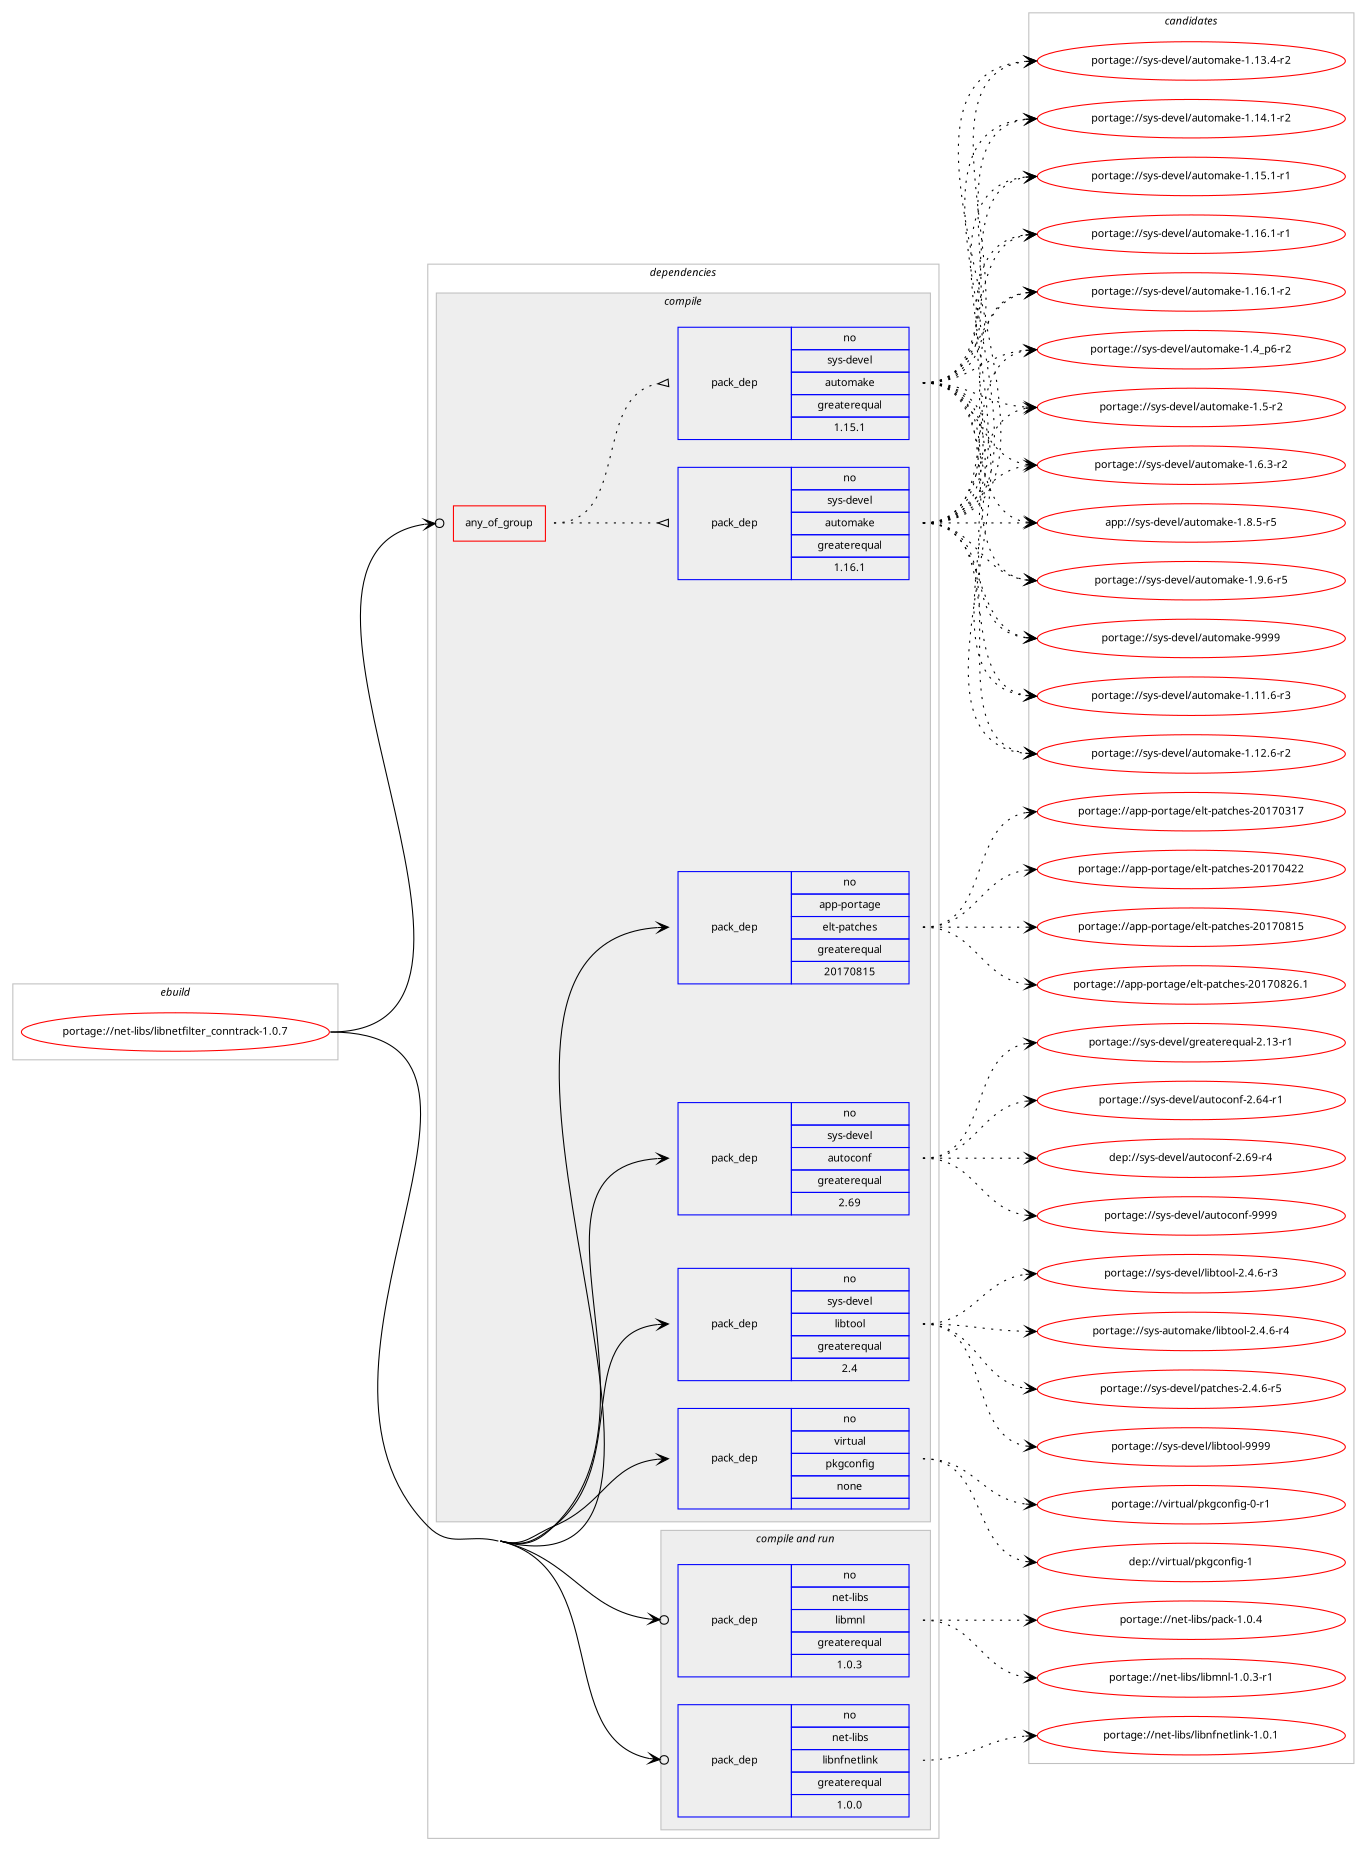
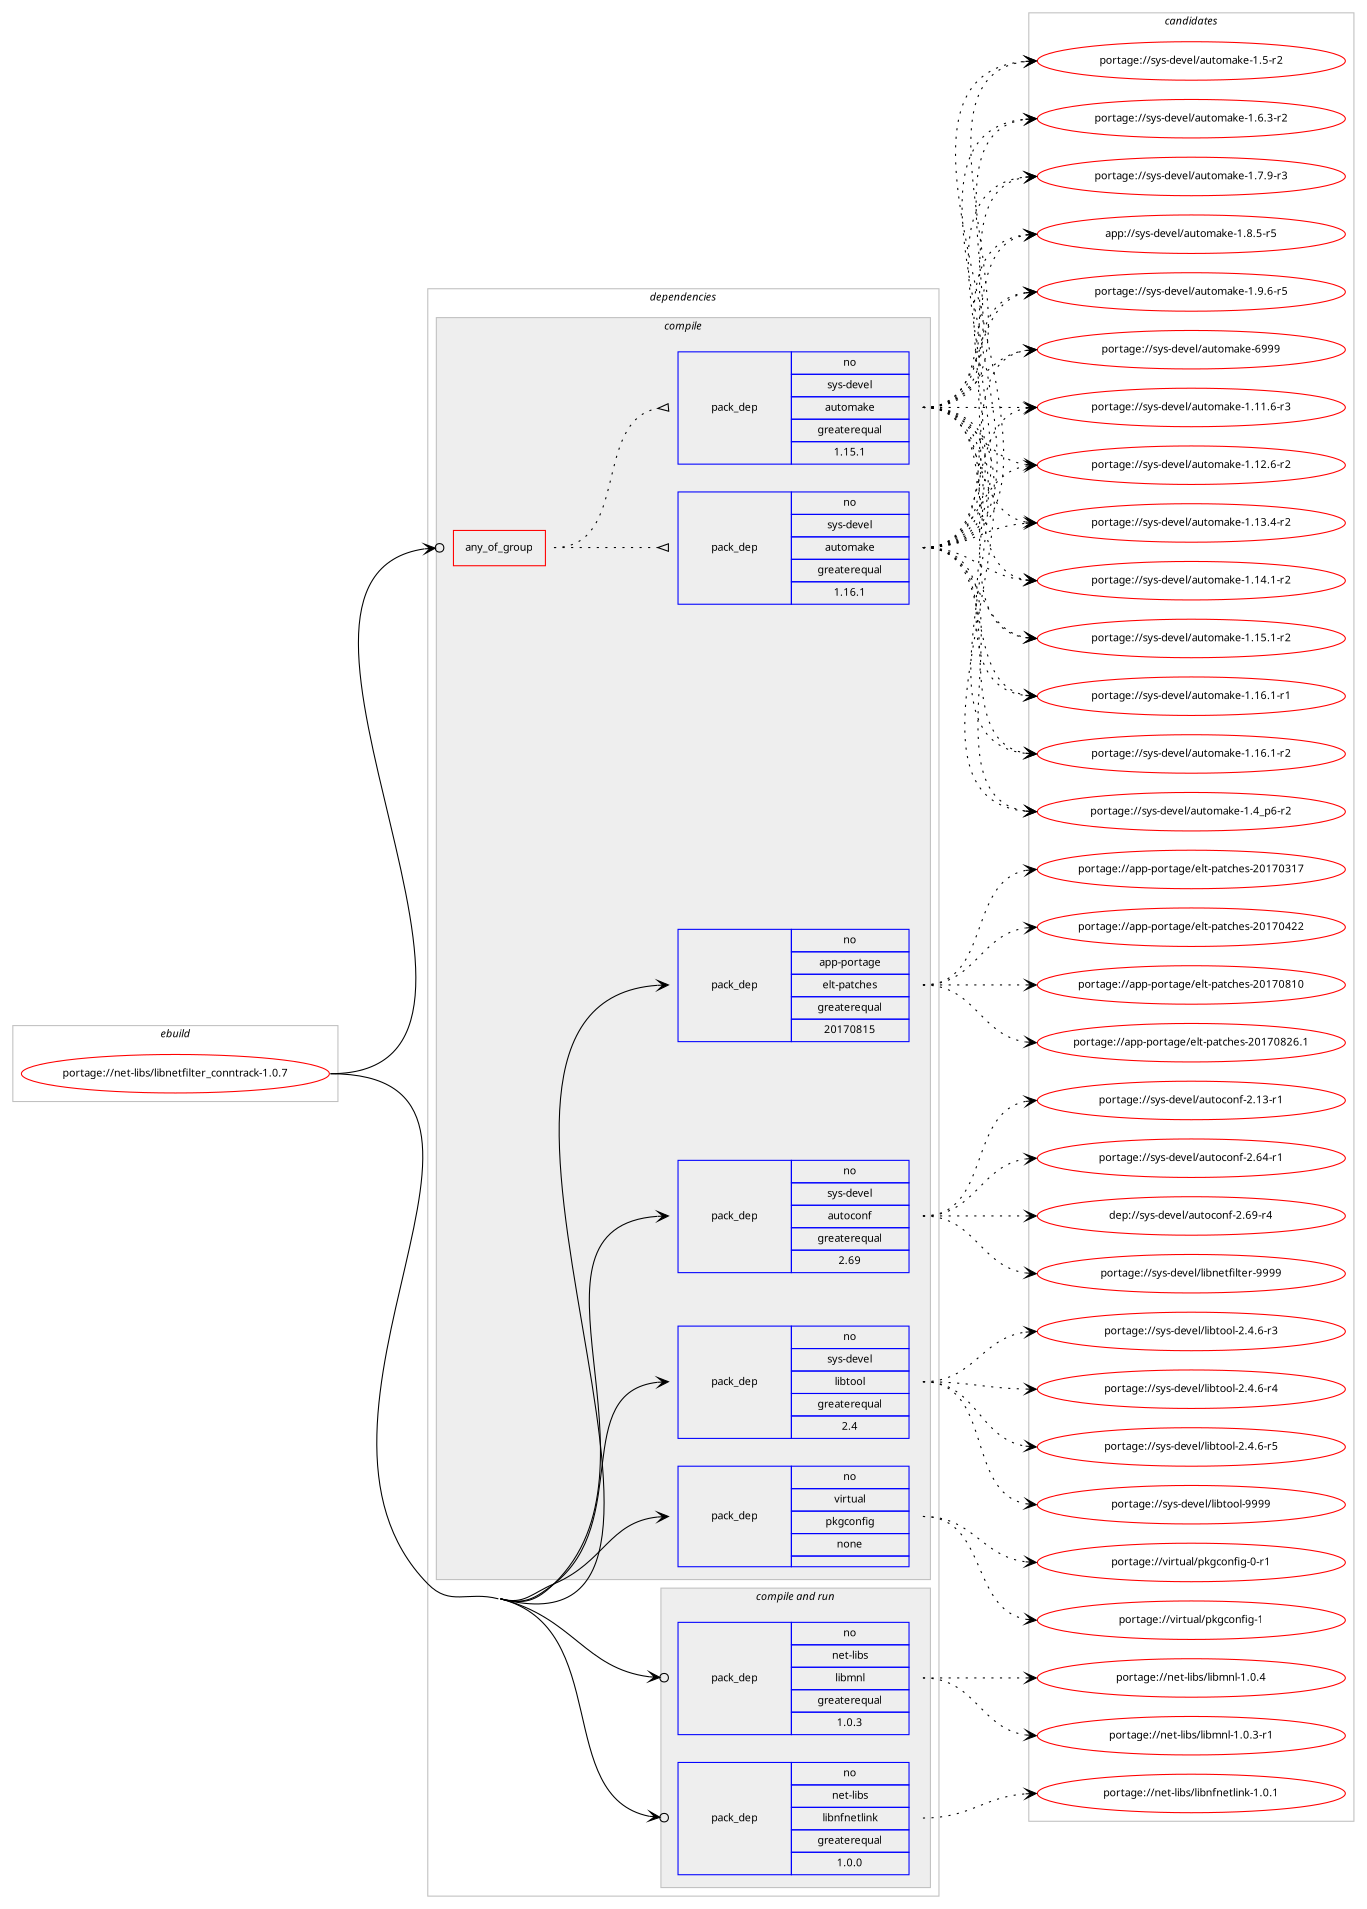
none -> (1191, 176)
(1191, 176) -> (1191, 638)
(1191, 638) -> (1191, 350)
(1191, 927) -> (1191, 985)
(1191, 1043) -> (1191, 1100)
(1191, 1216) -> (1191, 1274)
(1191, 1331) -> (1191, 1389)
(1191, 1389) -> (1191, 1447)
(1191, 1562) -> (1191, 1620)
(1191, 1620) -> (1191, 1678)
